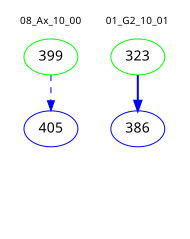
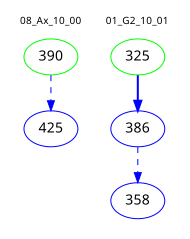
(51, 57) -> (51, 57)
(138, 57) -> (138, 57)
(51, 129) -> (51, 129)
none -> (138, 201)
